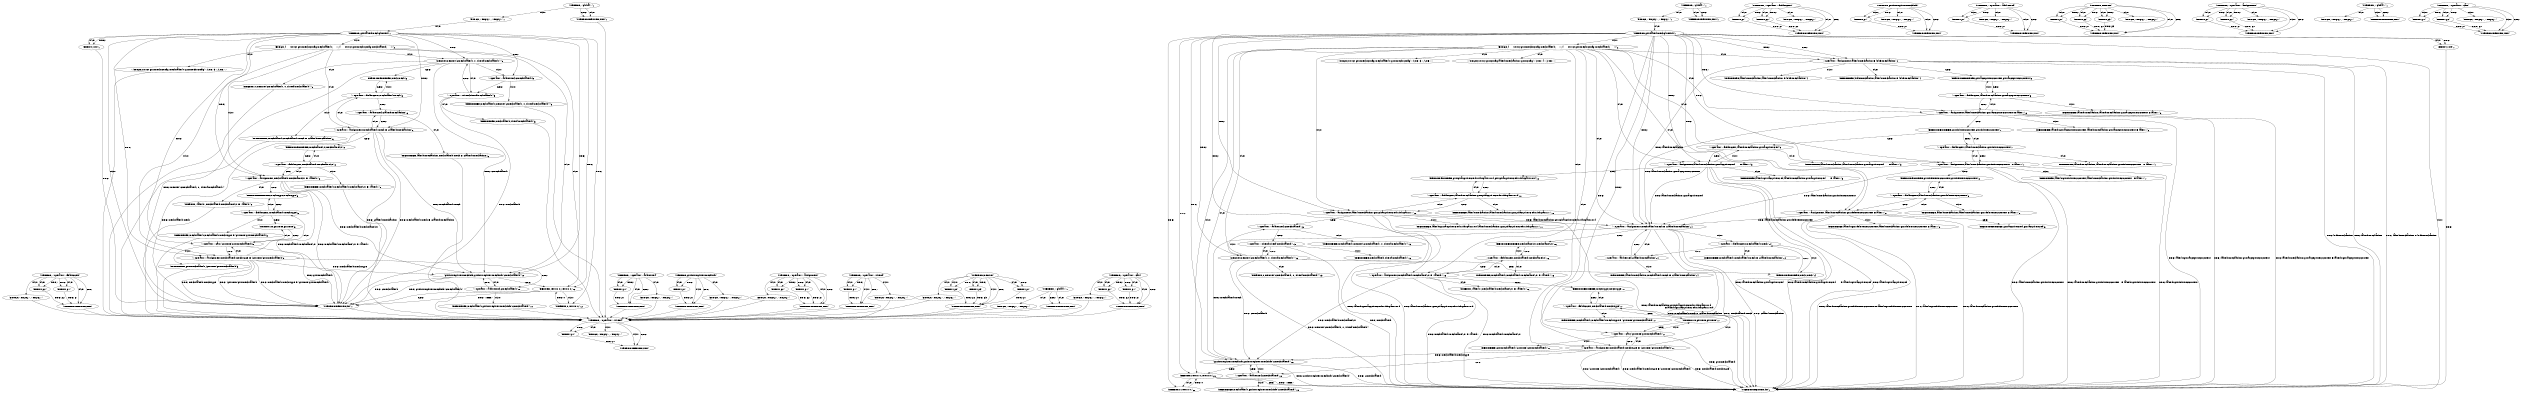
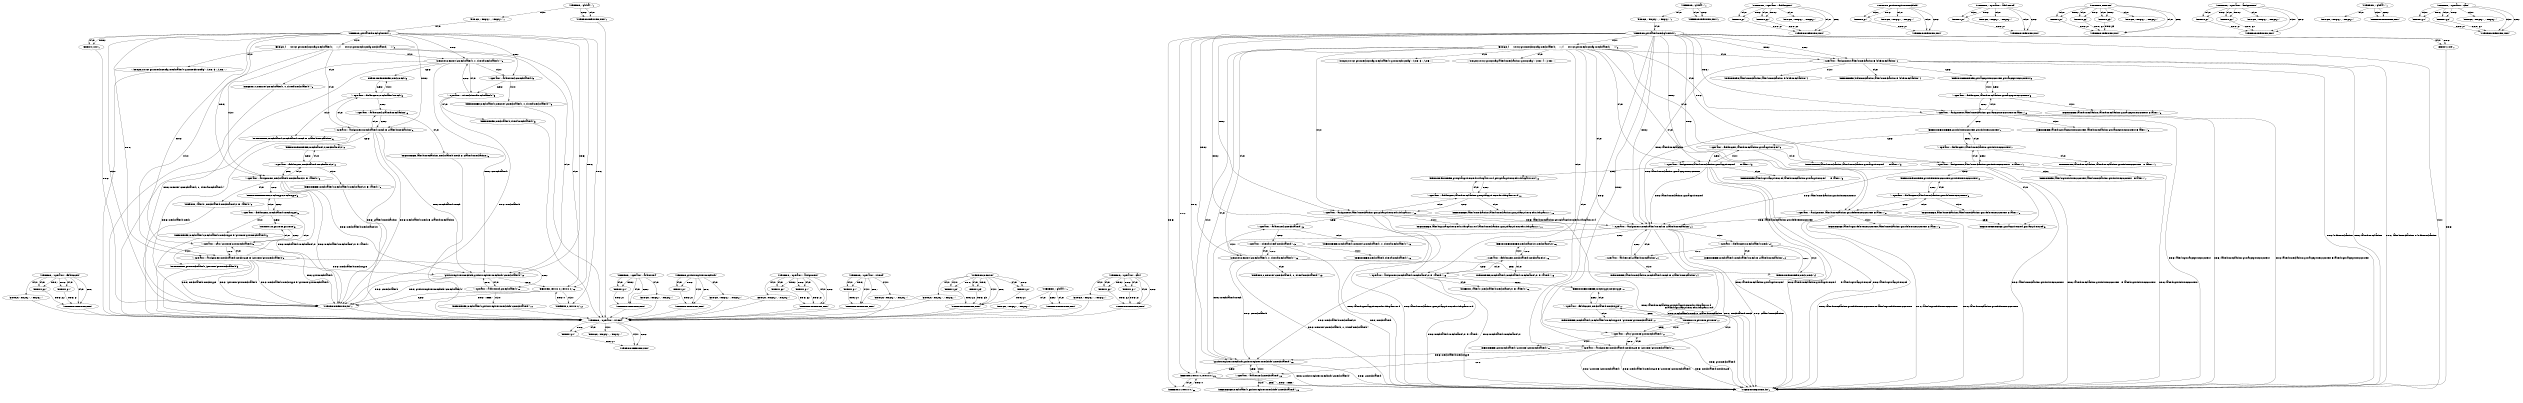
none -> (1911, 170)
